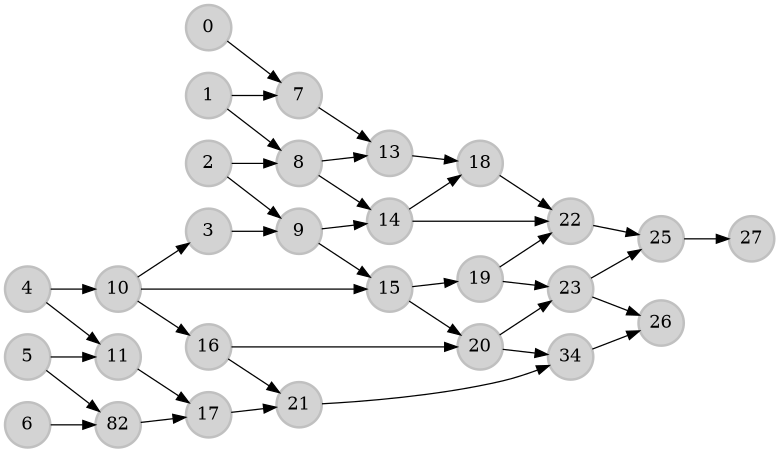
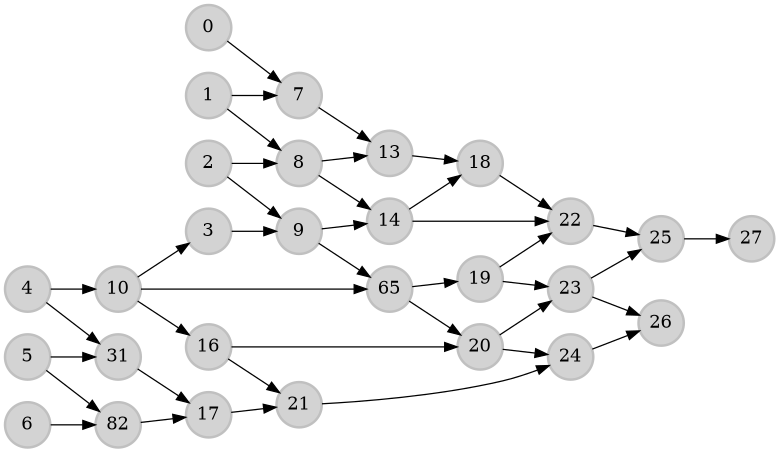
(390, 289) -> (390, 289)
(118, 357) -> (118, 357)
(571, 357) -> (571, 357)
